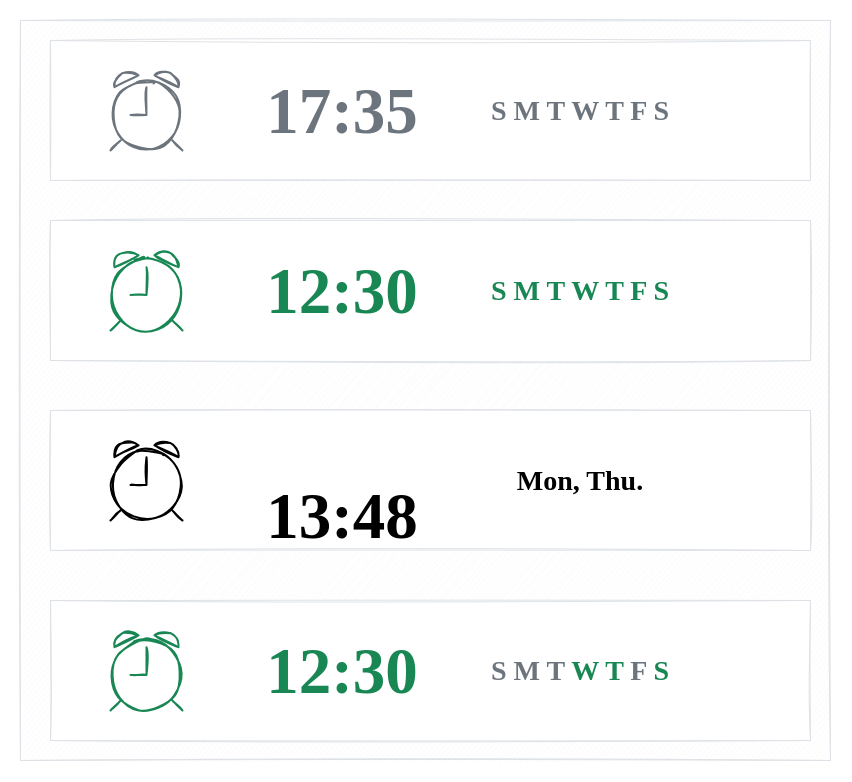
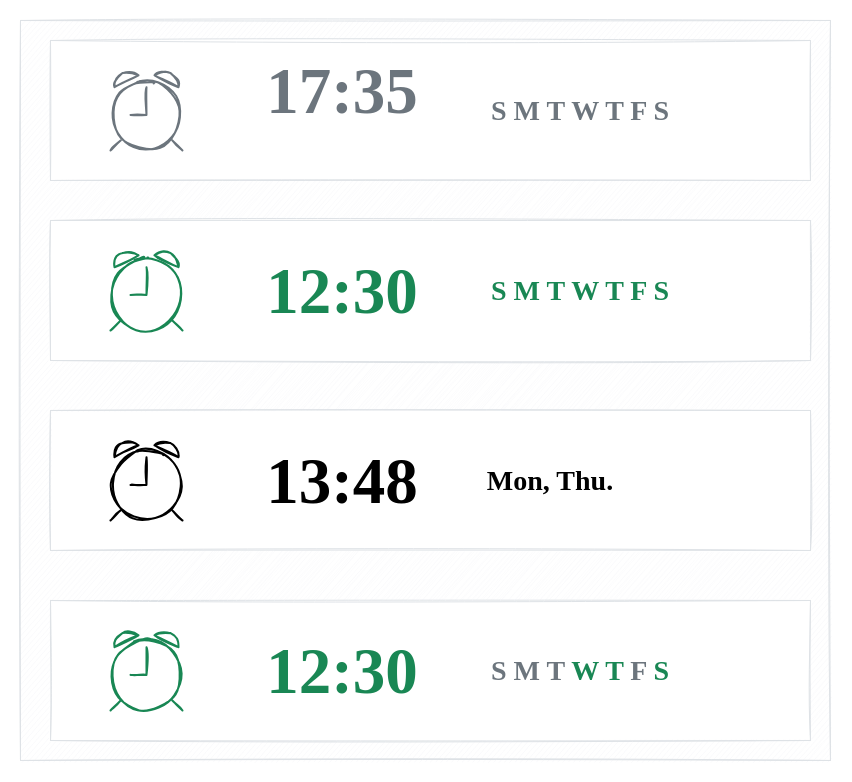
(343, 111) -> (343, 91)
(581, 481) -> (551, 481)
(343, 516) -> (343, 481)
